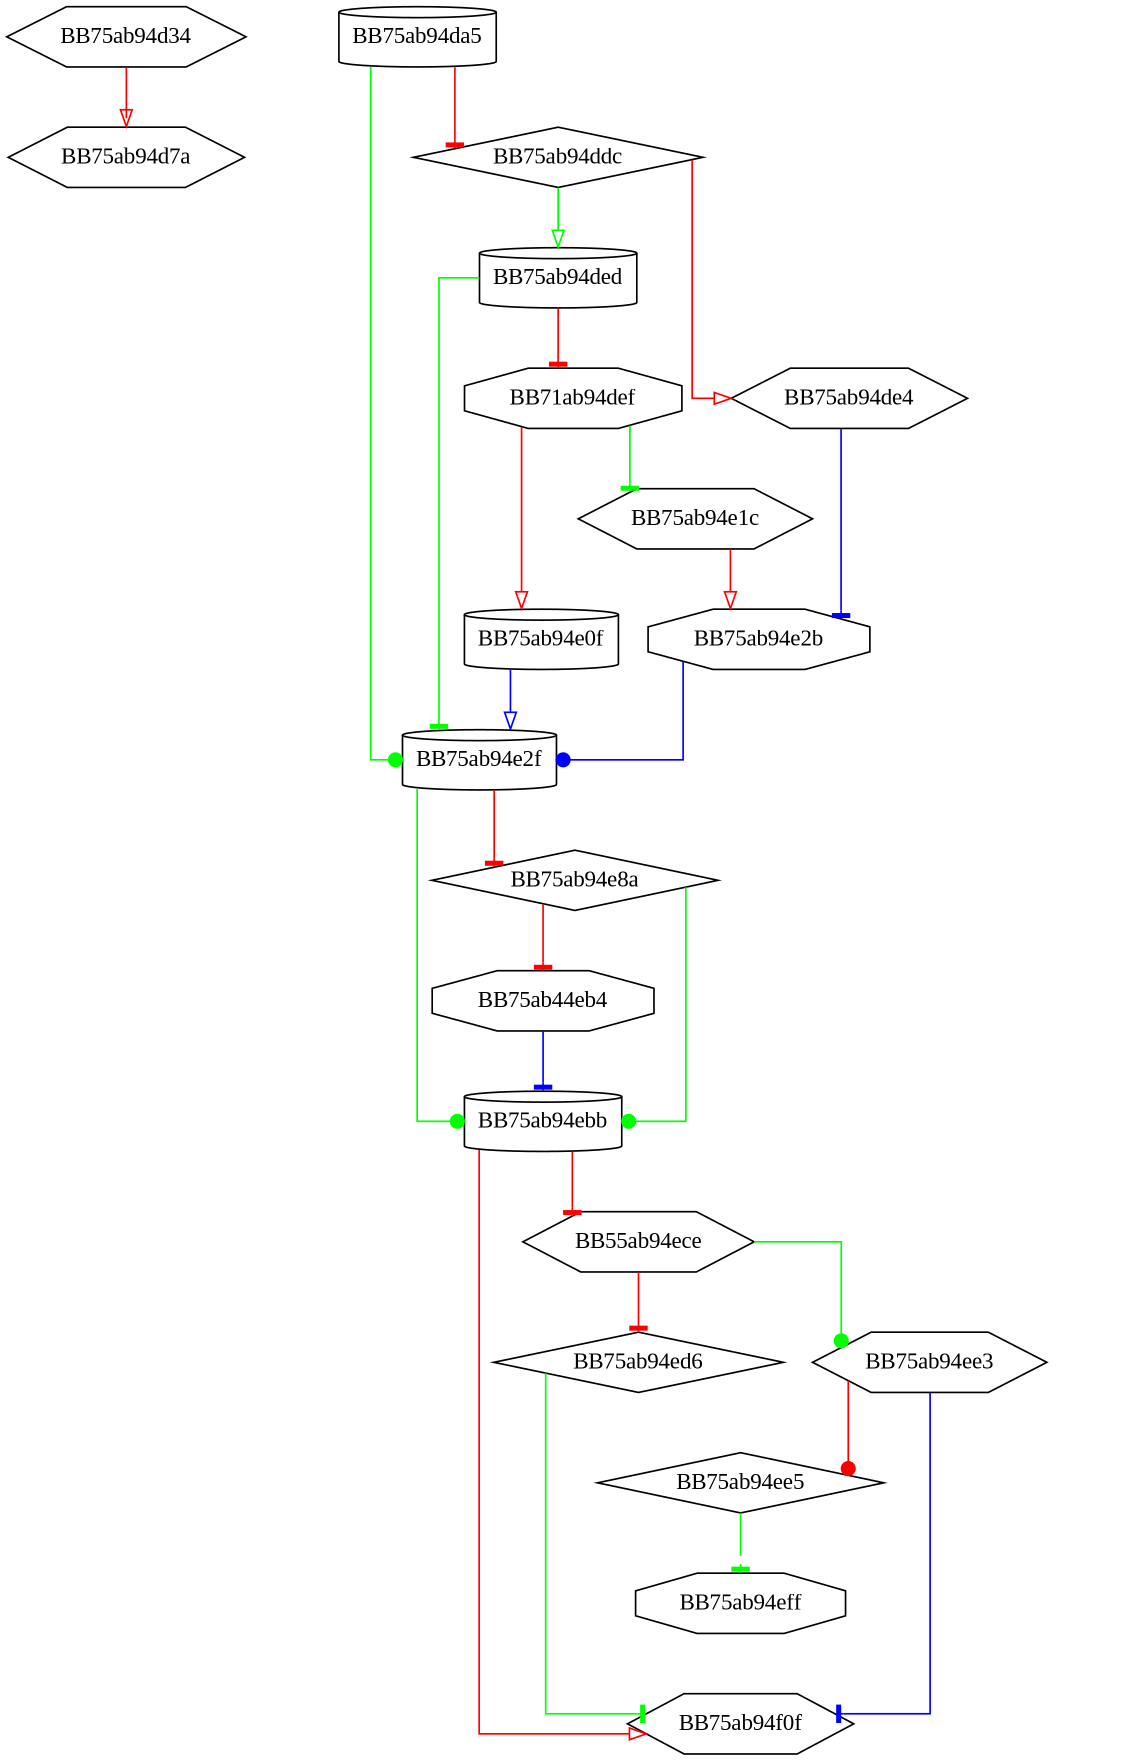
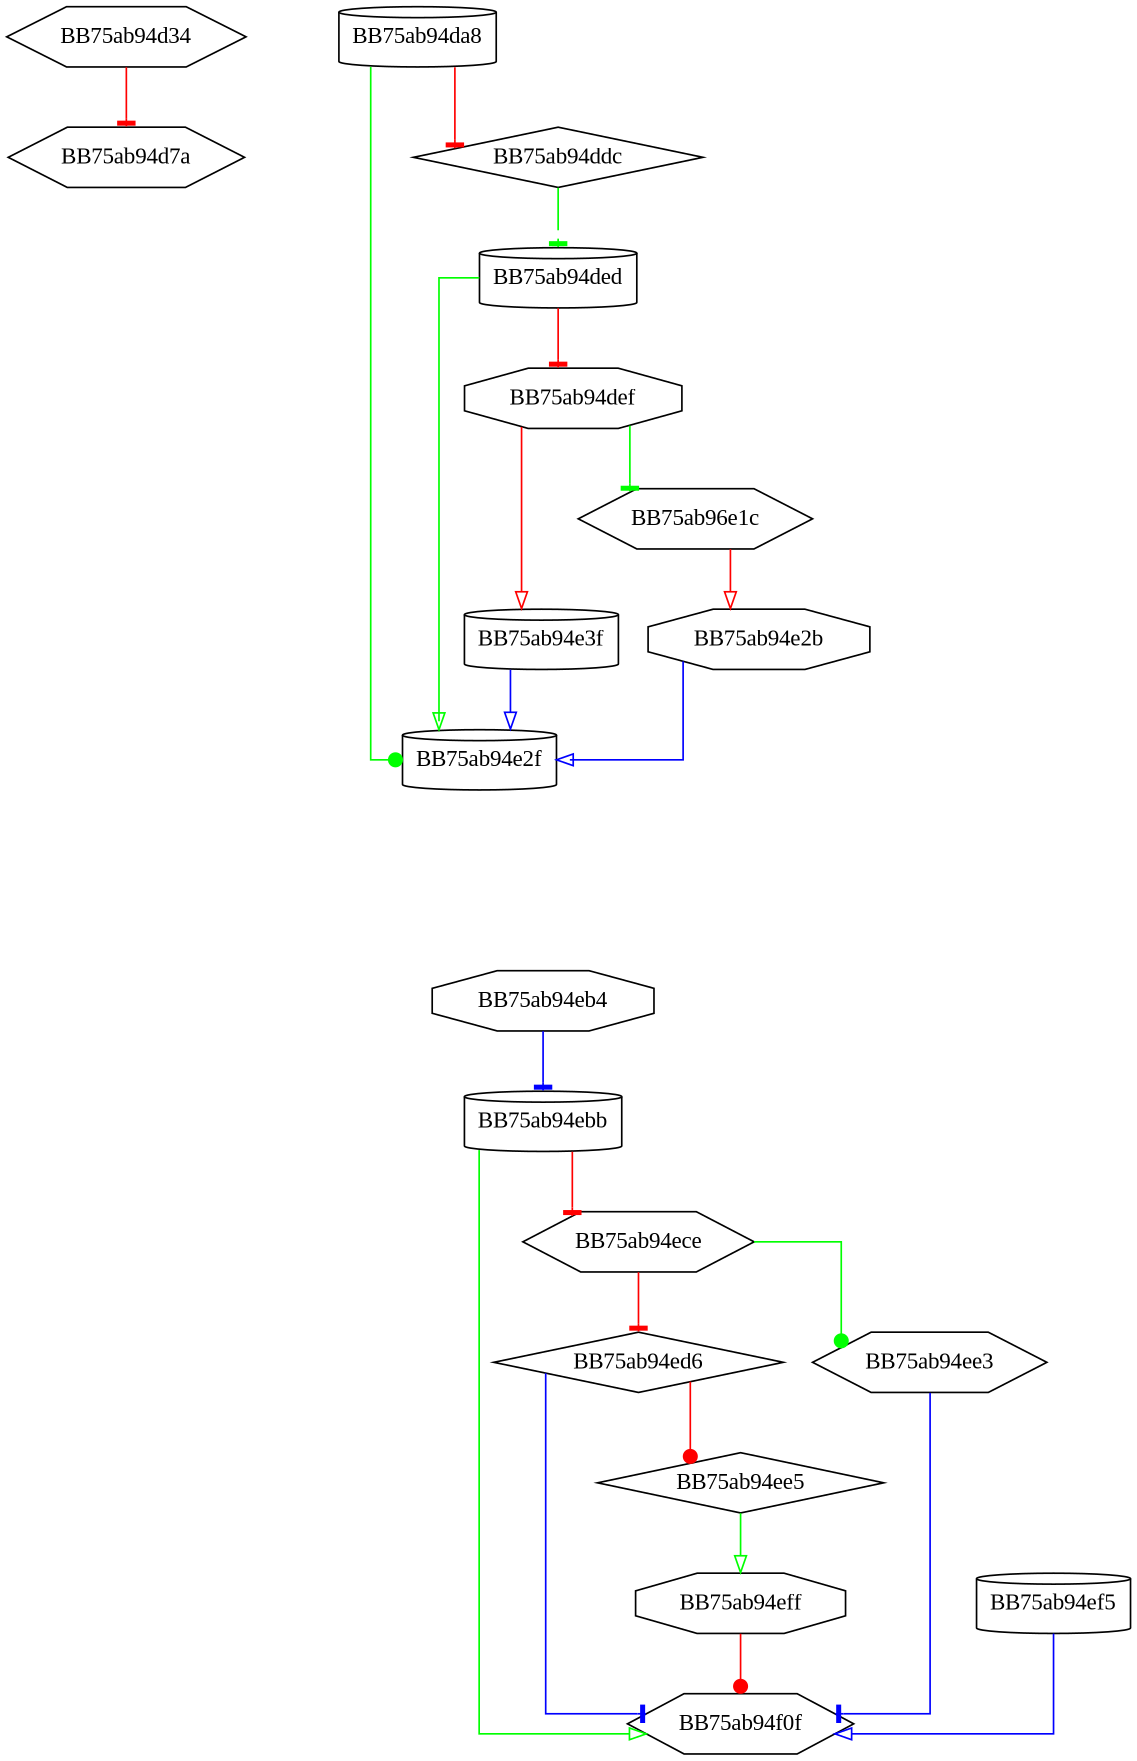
(418, 37) -> (418, 37)
(126, 93) -> (126, 93)
(558, 209) -> (558, 209)
(573, 398) -> (573, 398)
(849, 398) -> none
(439, 479) -> (439, 479)
(695, 519) -> (695, 519)
(541, 639) -> (541, 639)
(676, 760) -> (676, 760)
(575, 880) -> none
(417, 972) -> none
(543, 1001) -> (543, 1001)
(638, 1242) -> (638, 1242)
(848, 1421) -> (690, 1416)
(479, 1517) -> (479, 1517)
(741, 1535) -> (741, 1535)
(546, 1589) -> (546, 1589)
none -> (1054, 1603)
none -> (741, 1657)
